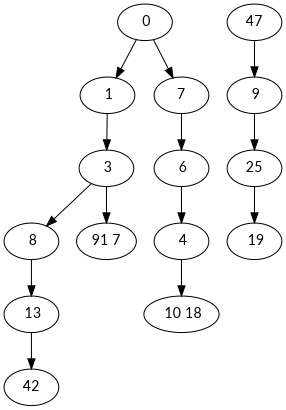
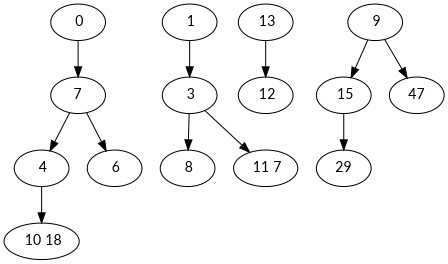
(129, 54) -> none
(254, 54) -> (393, 54)
(254, 168) -> (344, 95)
(181, 200) -> (62, 127)
(106, 241) -> (266, 168)
(254, 241) -> (344, 168)
(31, 273) -> none
(31, 387) -> (266, 95)
